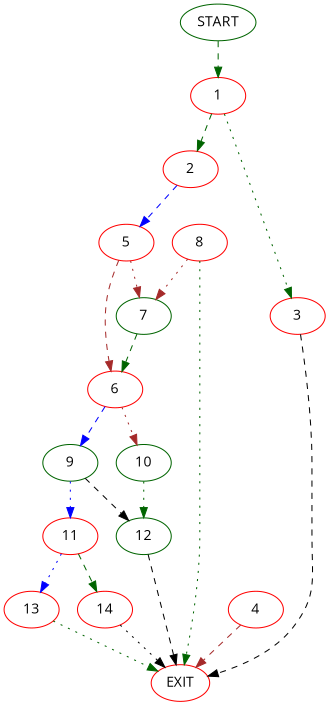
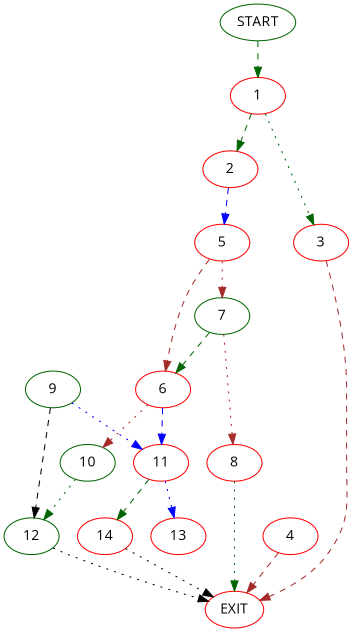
(175, 275) -> (228, 384)
(96, 422) -> (162, 421)
(312, 528) -> (347, 445)
(161, 605) -> (125, 575)
(101, 644) -> none
